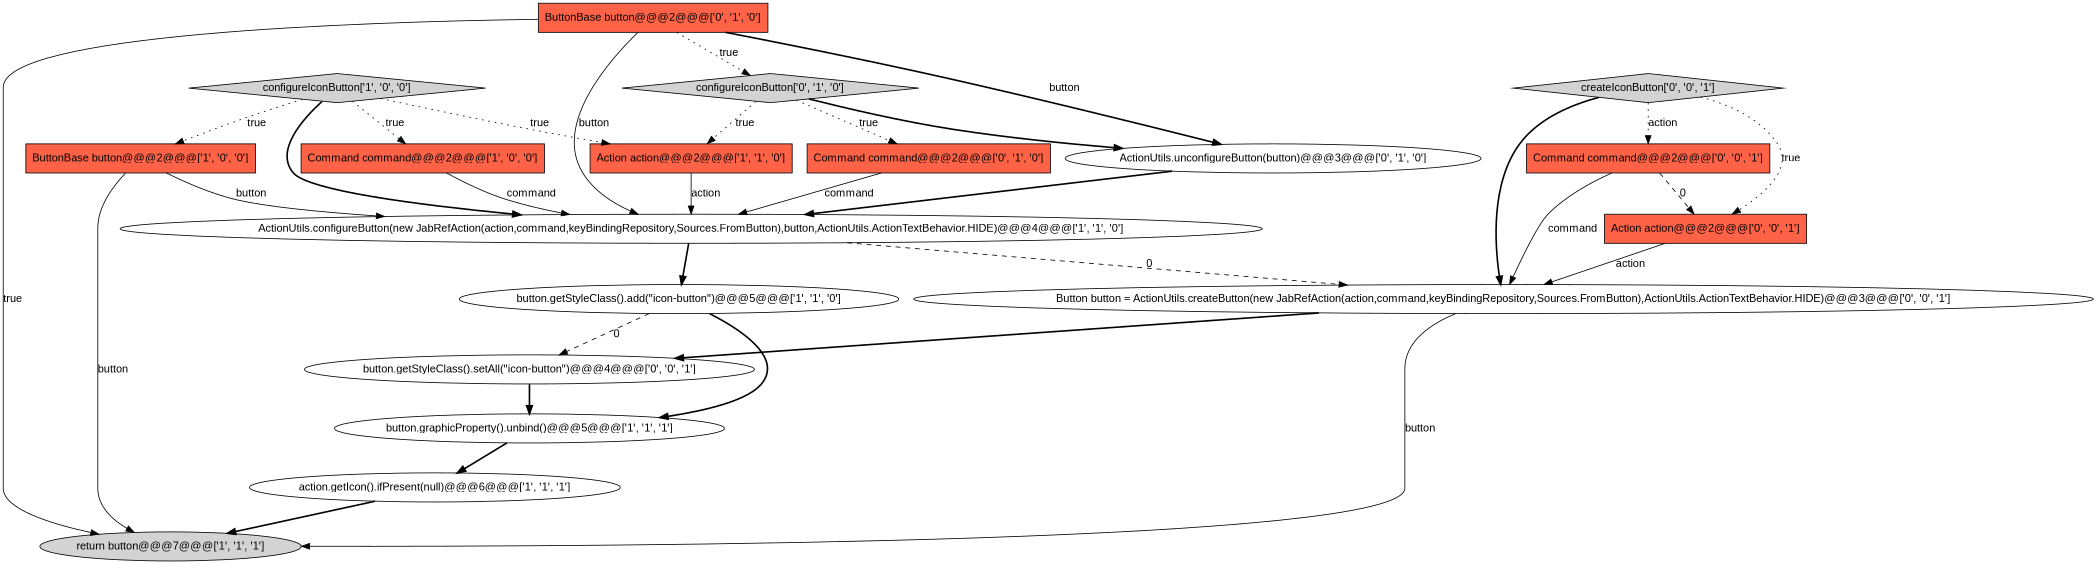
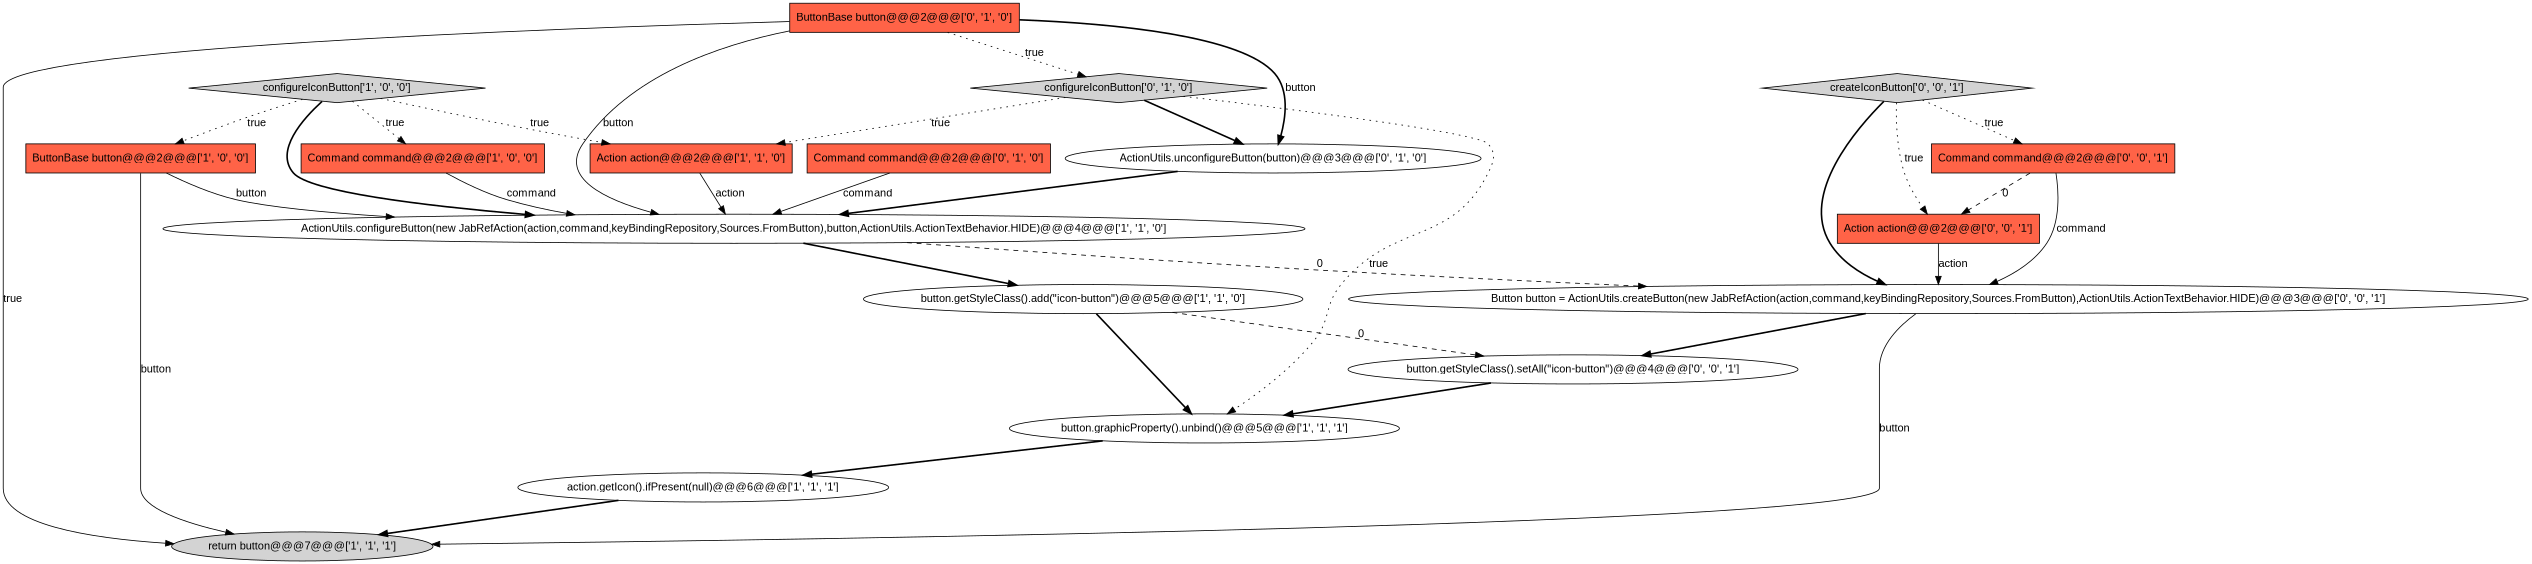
(843, 120) -> (1484, 180)
(1663, 123) -> (1994, 123)
